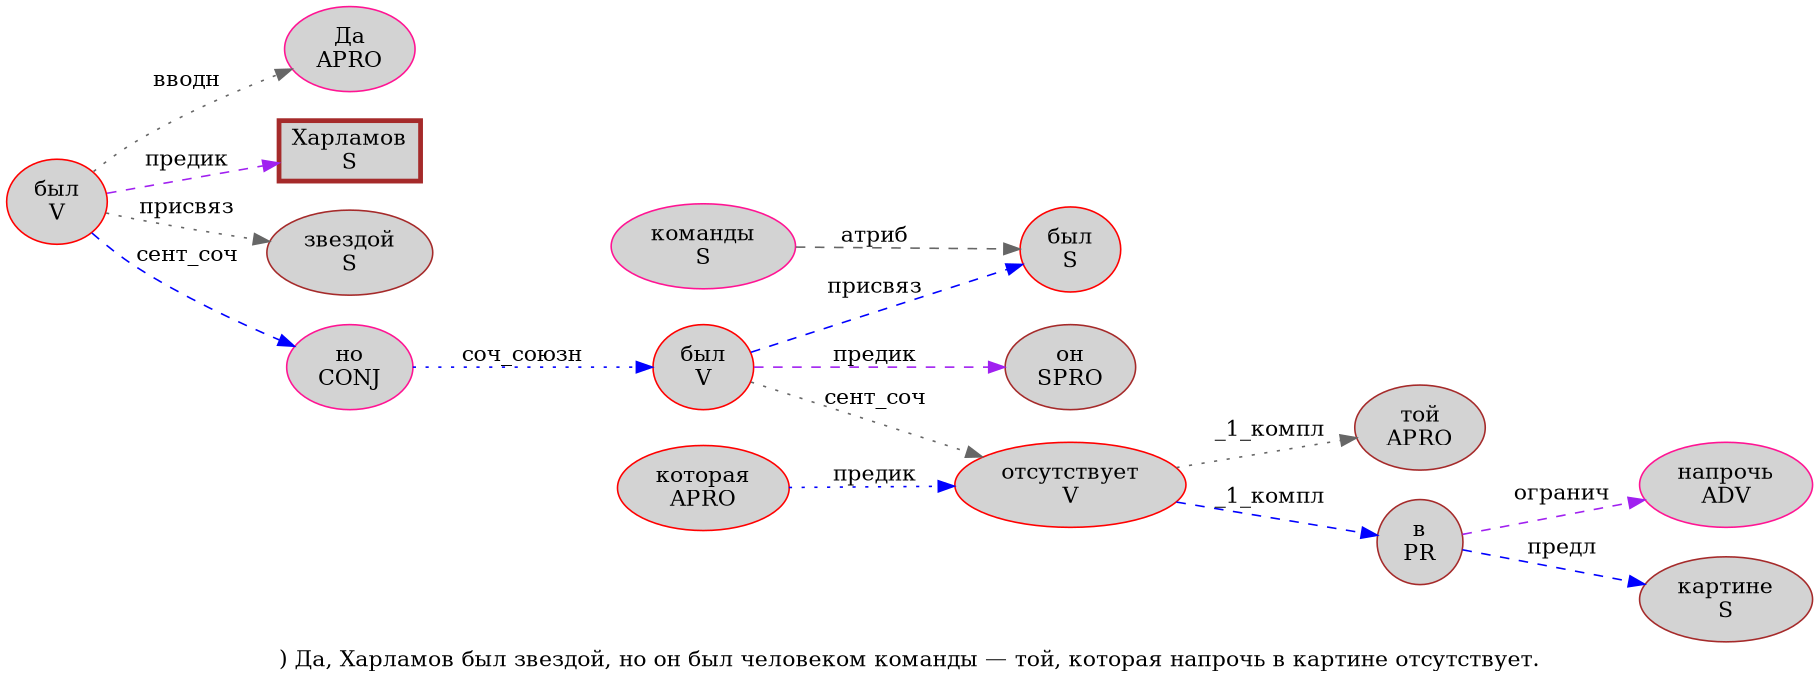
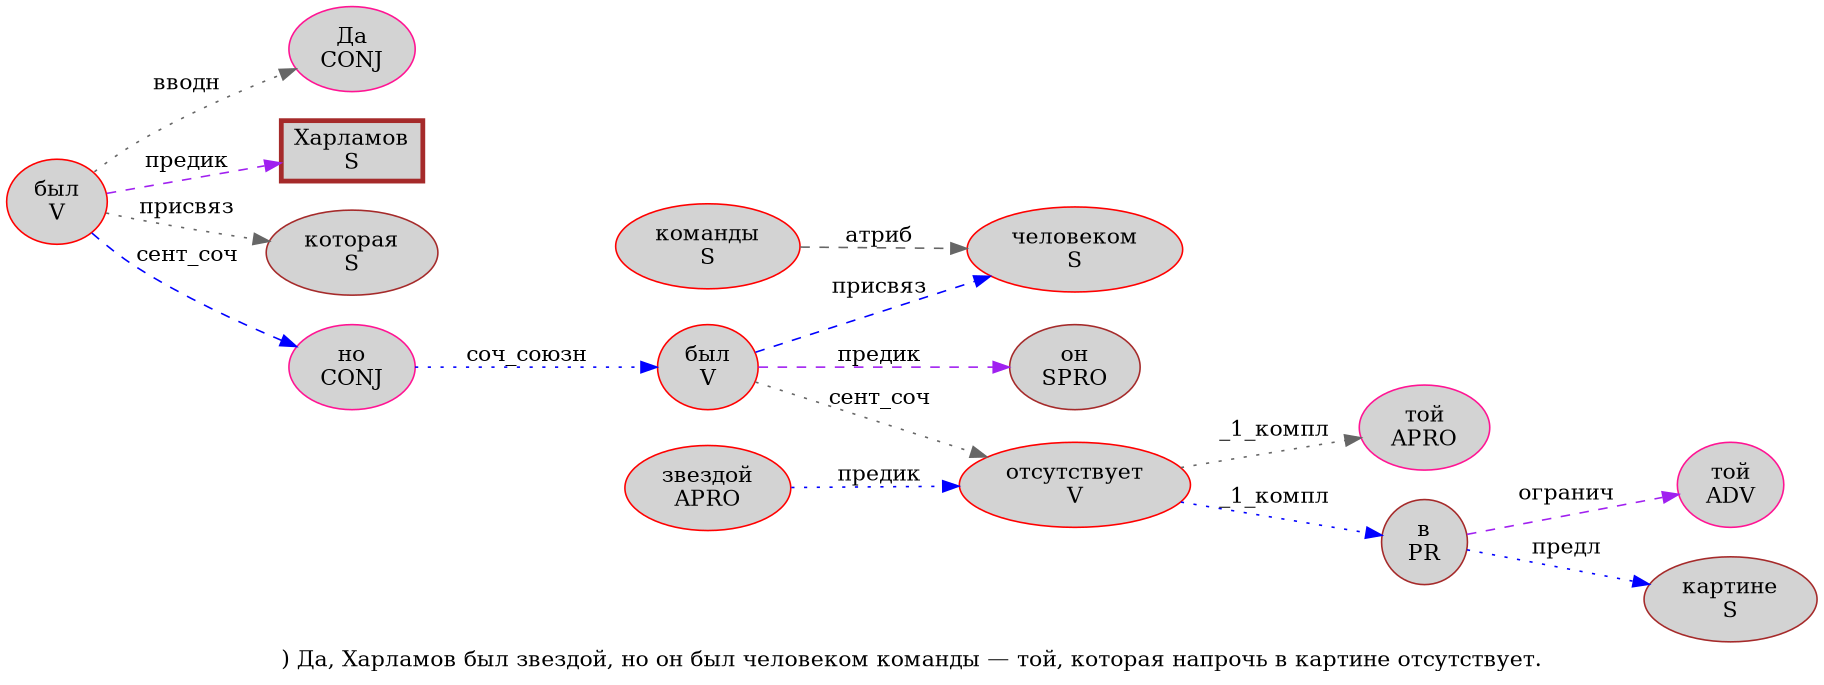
(350, 49) -> (352, 49)
(703, 246) -> (708, 246)
(1070, 249) -> (1075, 249)
(350, 253) -> (352, 253)
(1420, 428) -> (1425, 428)
(1726, 485) -> (1731, 485)
(703, 488) -> (708, 488)
(1269, 517) -> (1273, 517)
(1545, 565) -> (1550, 565)
